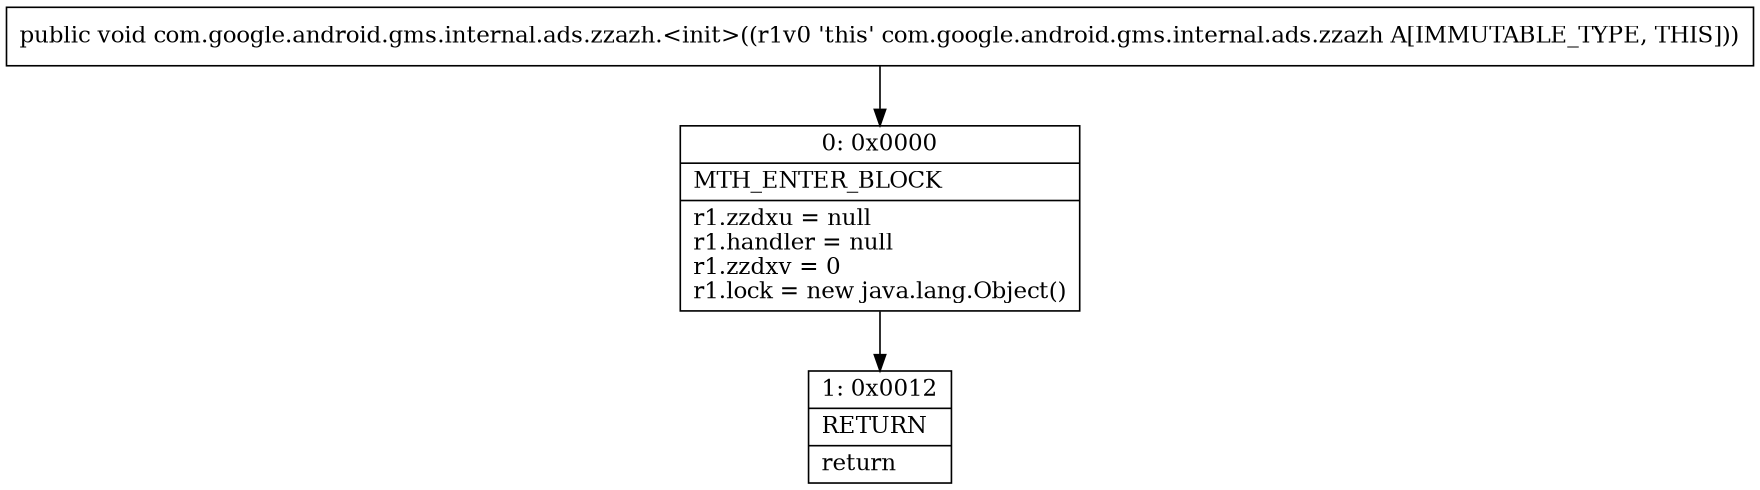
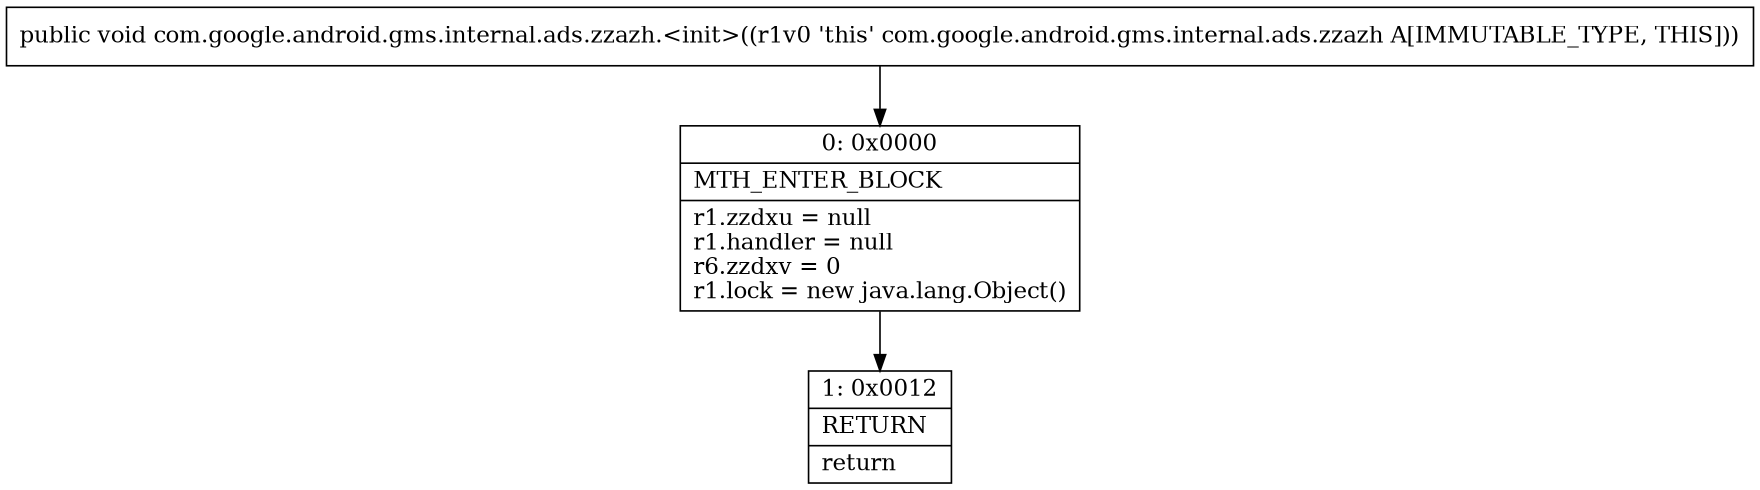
(767, 267) -> (767, 267)
